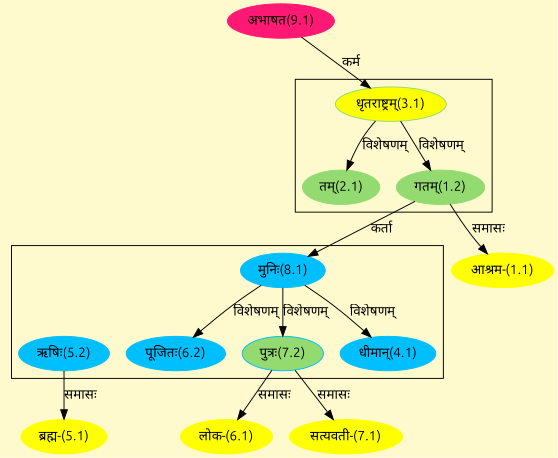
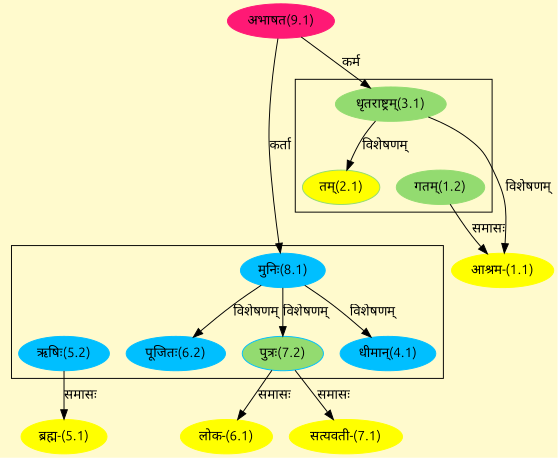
(391, 104) -> (391, 104)
(413, 142) -> (485, 155)
(341, 187) -> (341, 187)
(366, 227) -> (269, 141)
